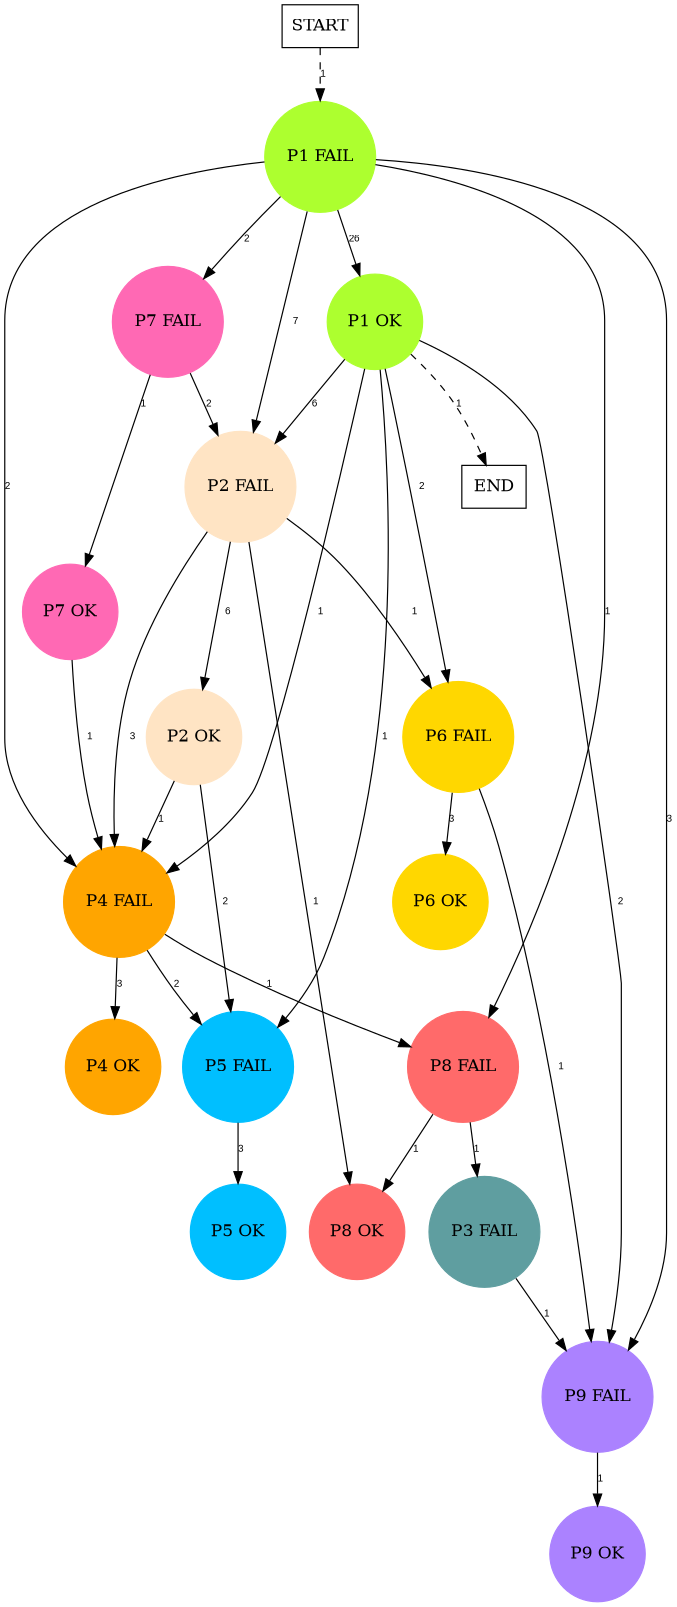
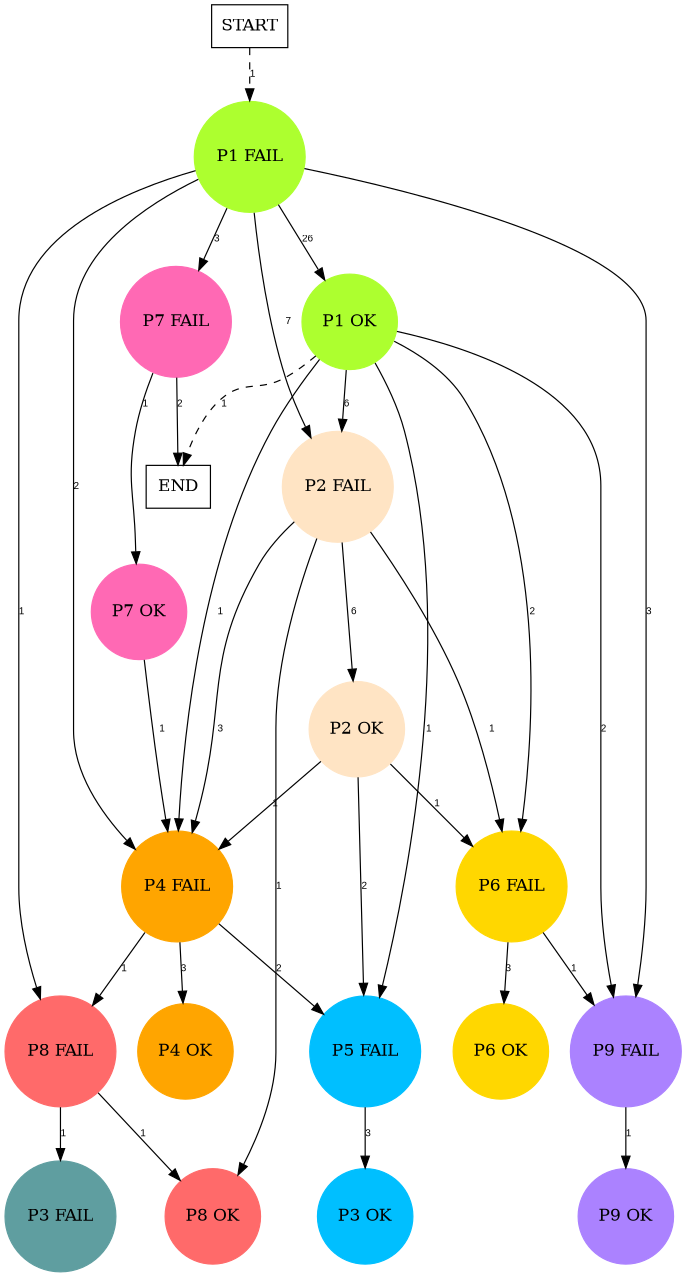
(247, 239) -> (217, 239)
(202, 399) -> (177, 415)
none -> (427, 801)
(238, 1232) -> (365, 1216)
(537, 1309) -> none
